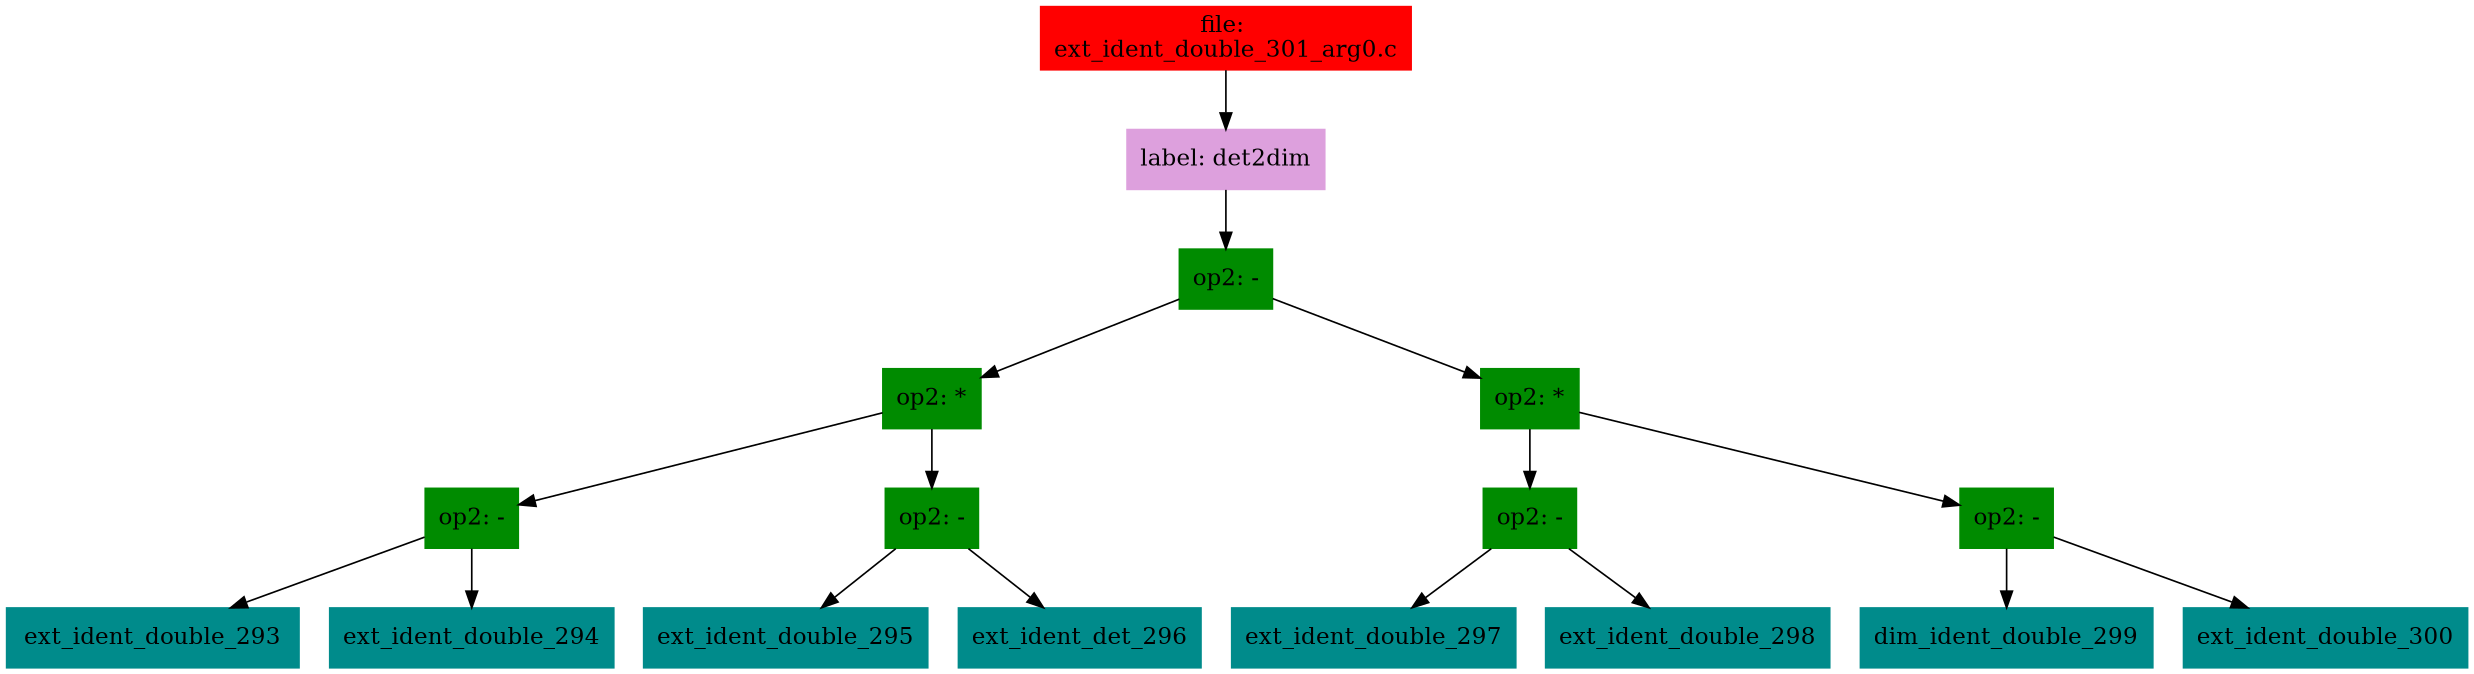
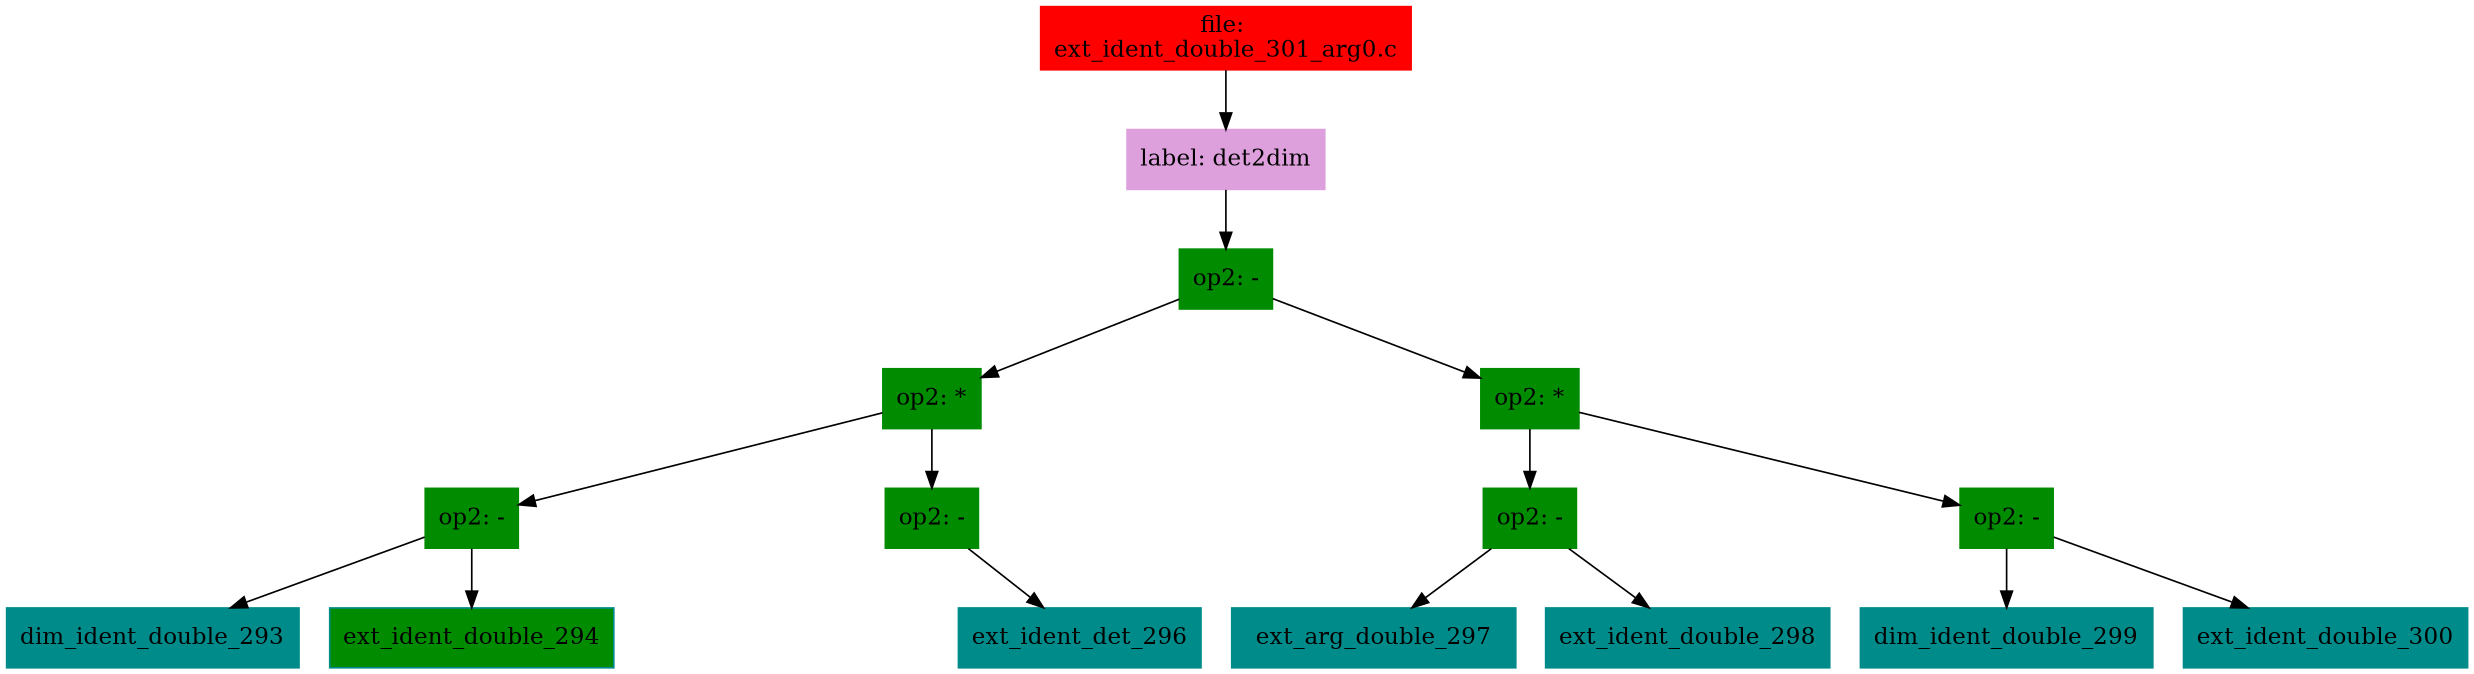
(153, 638) -> (153, 638)
(472, 638) -> (472, 638)
(786, 638) -> none
(1374, 638) -> (1374, 638)
